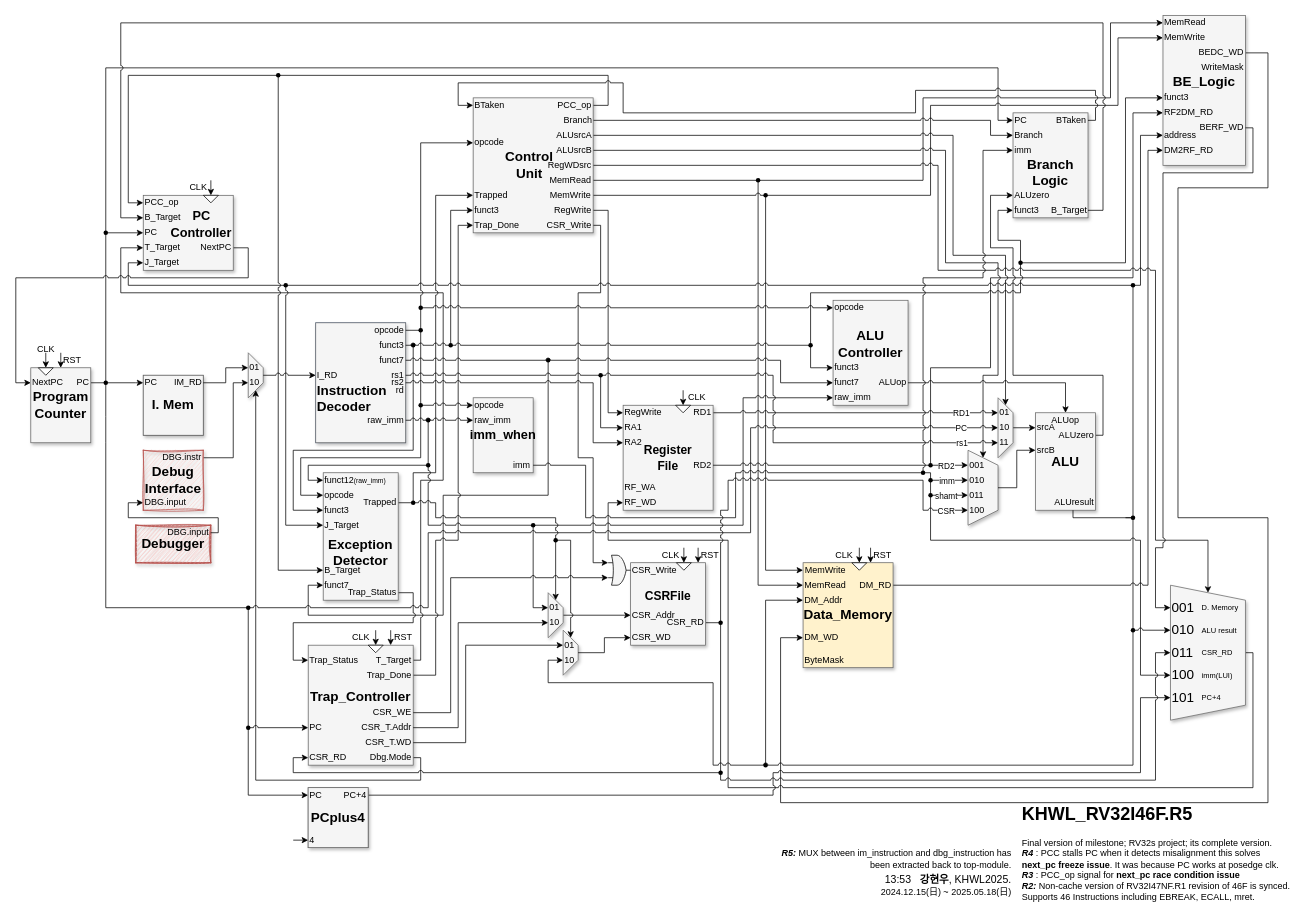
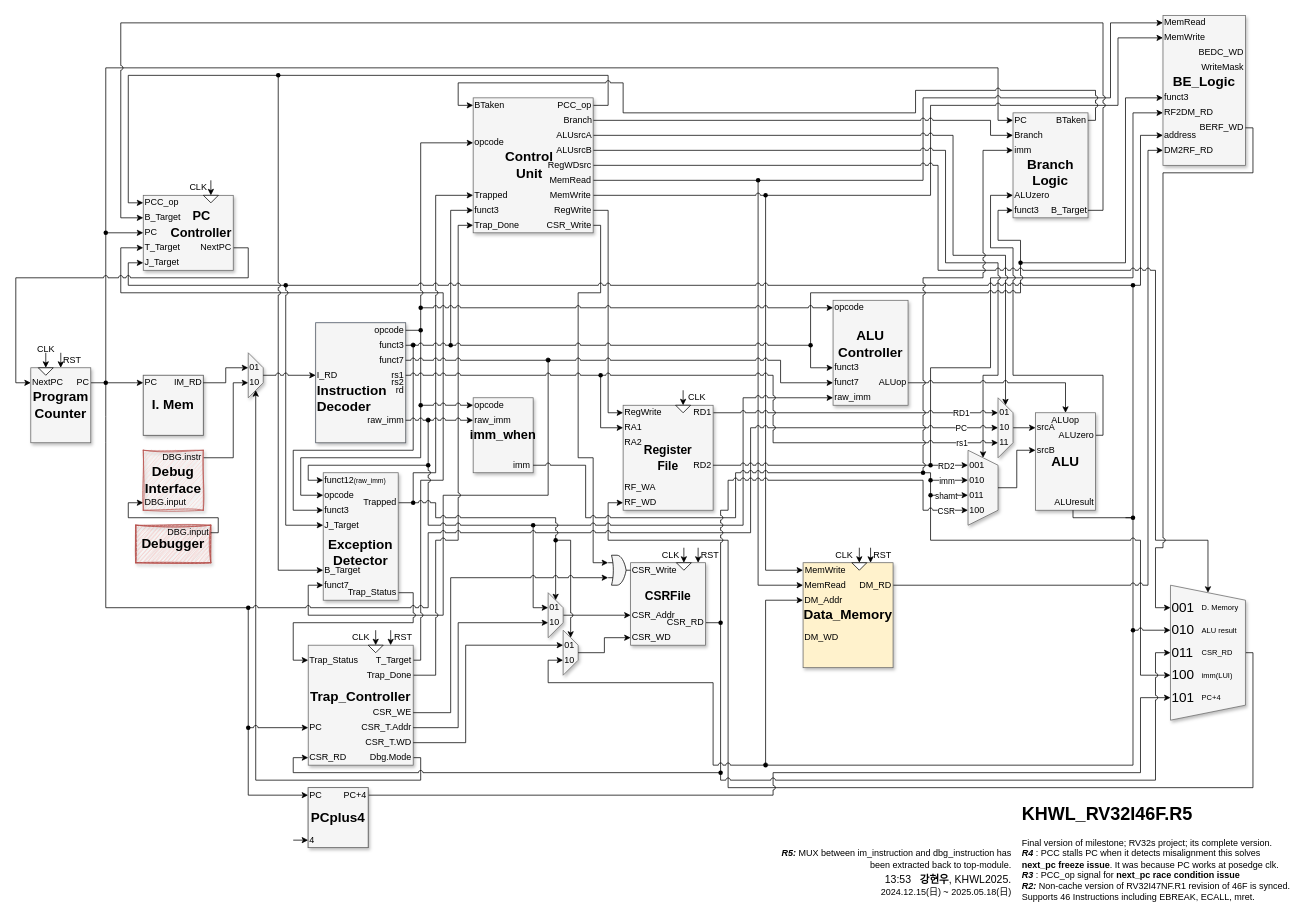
(490, 383) -> none
(829, 660) -> none
(935, 803) -> none
